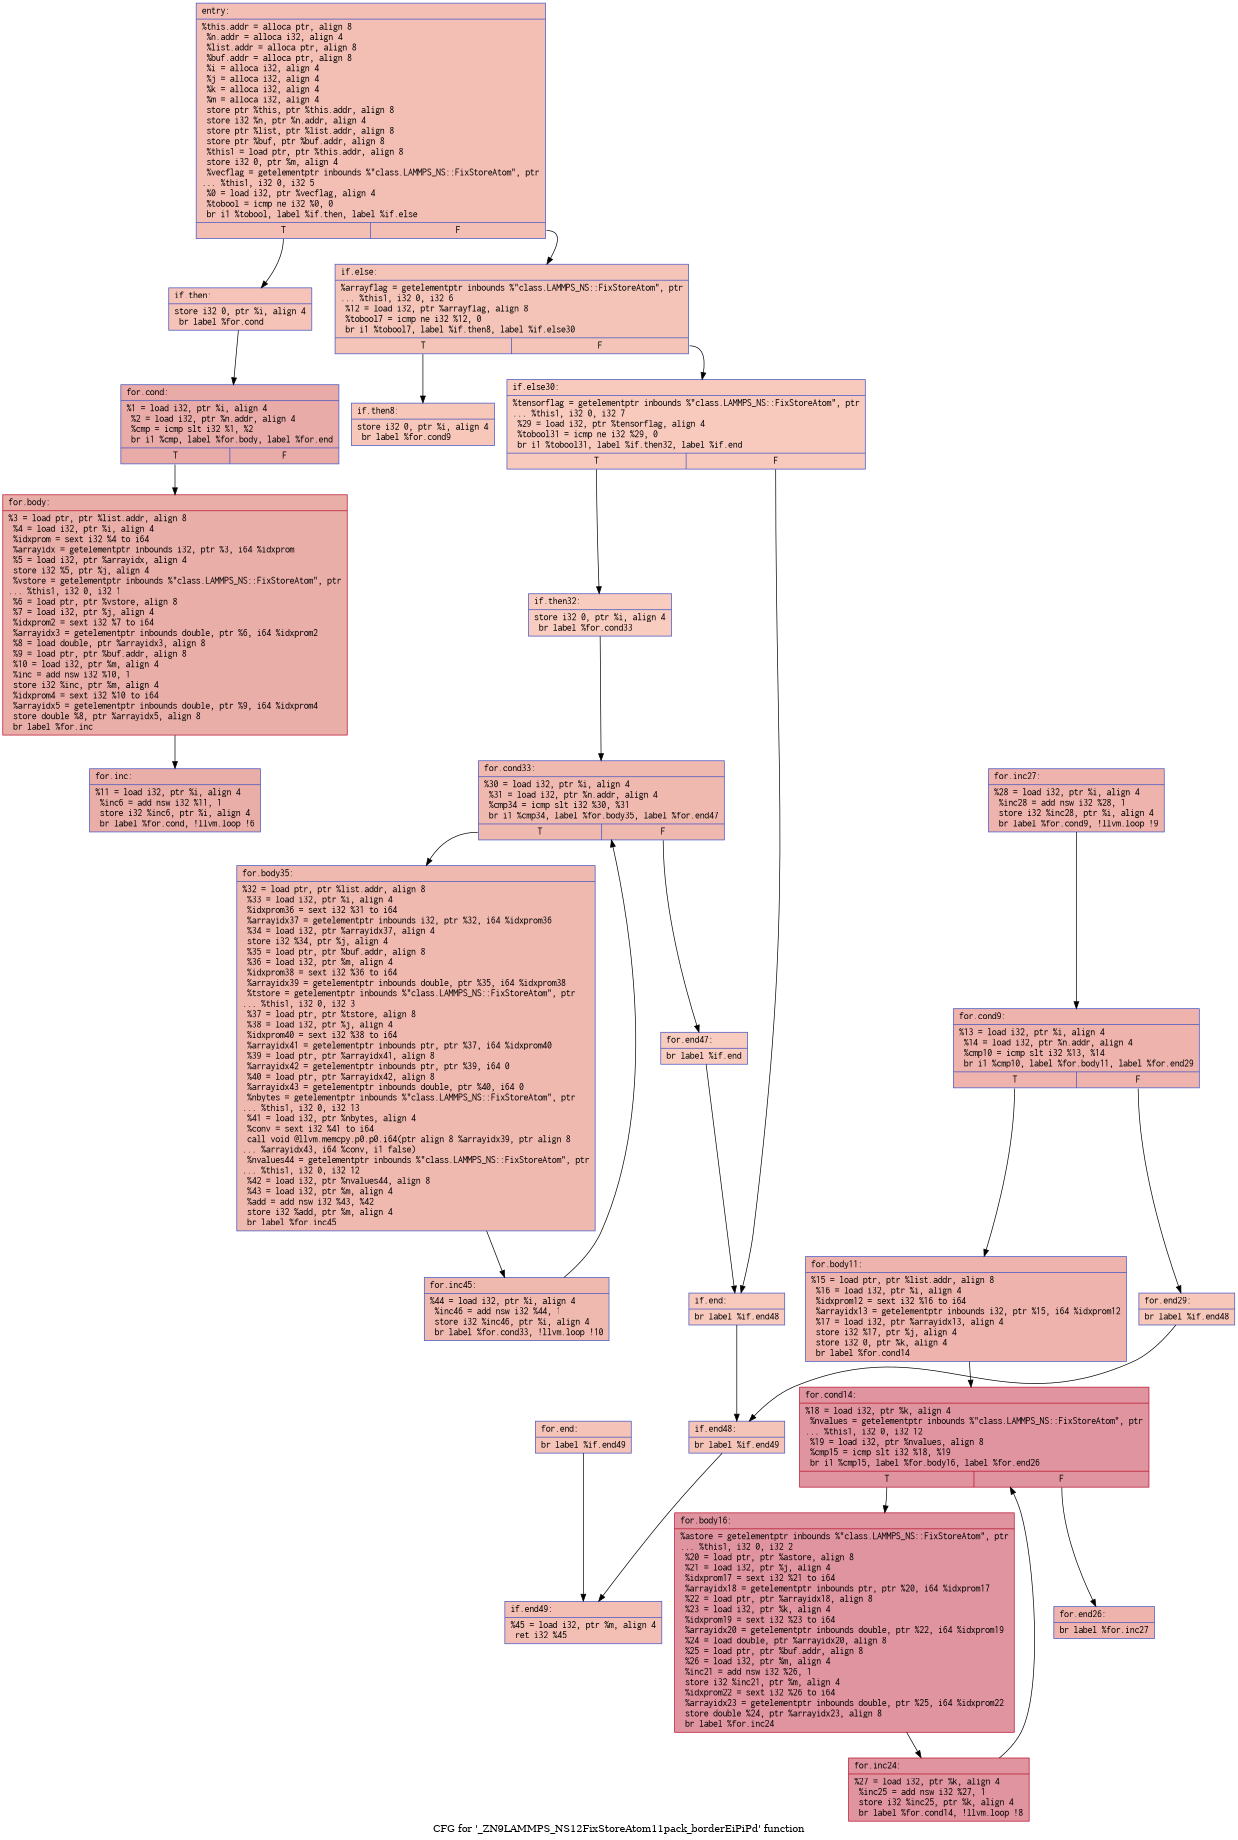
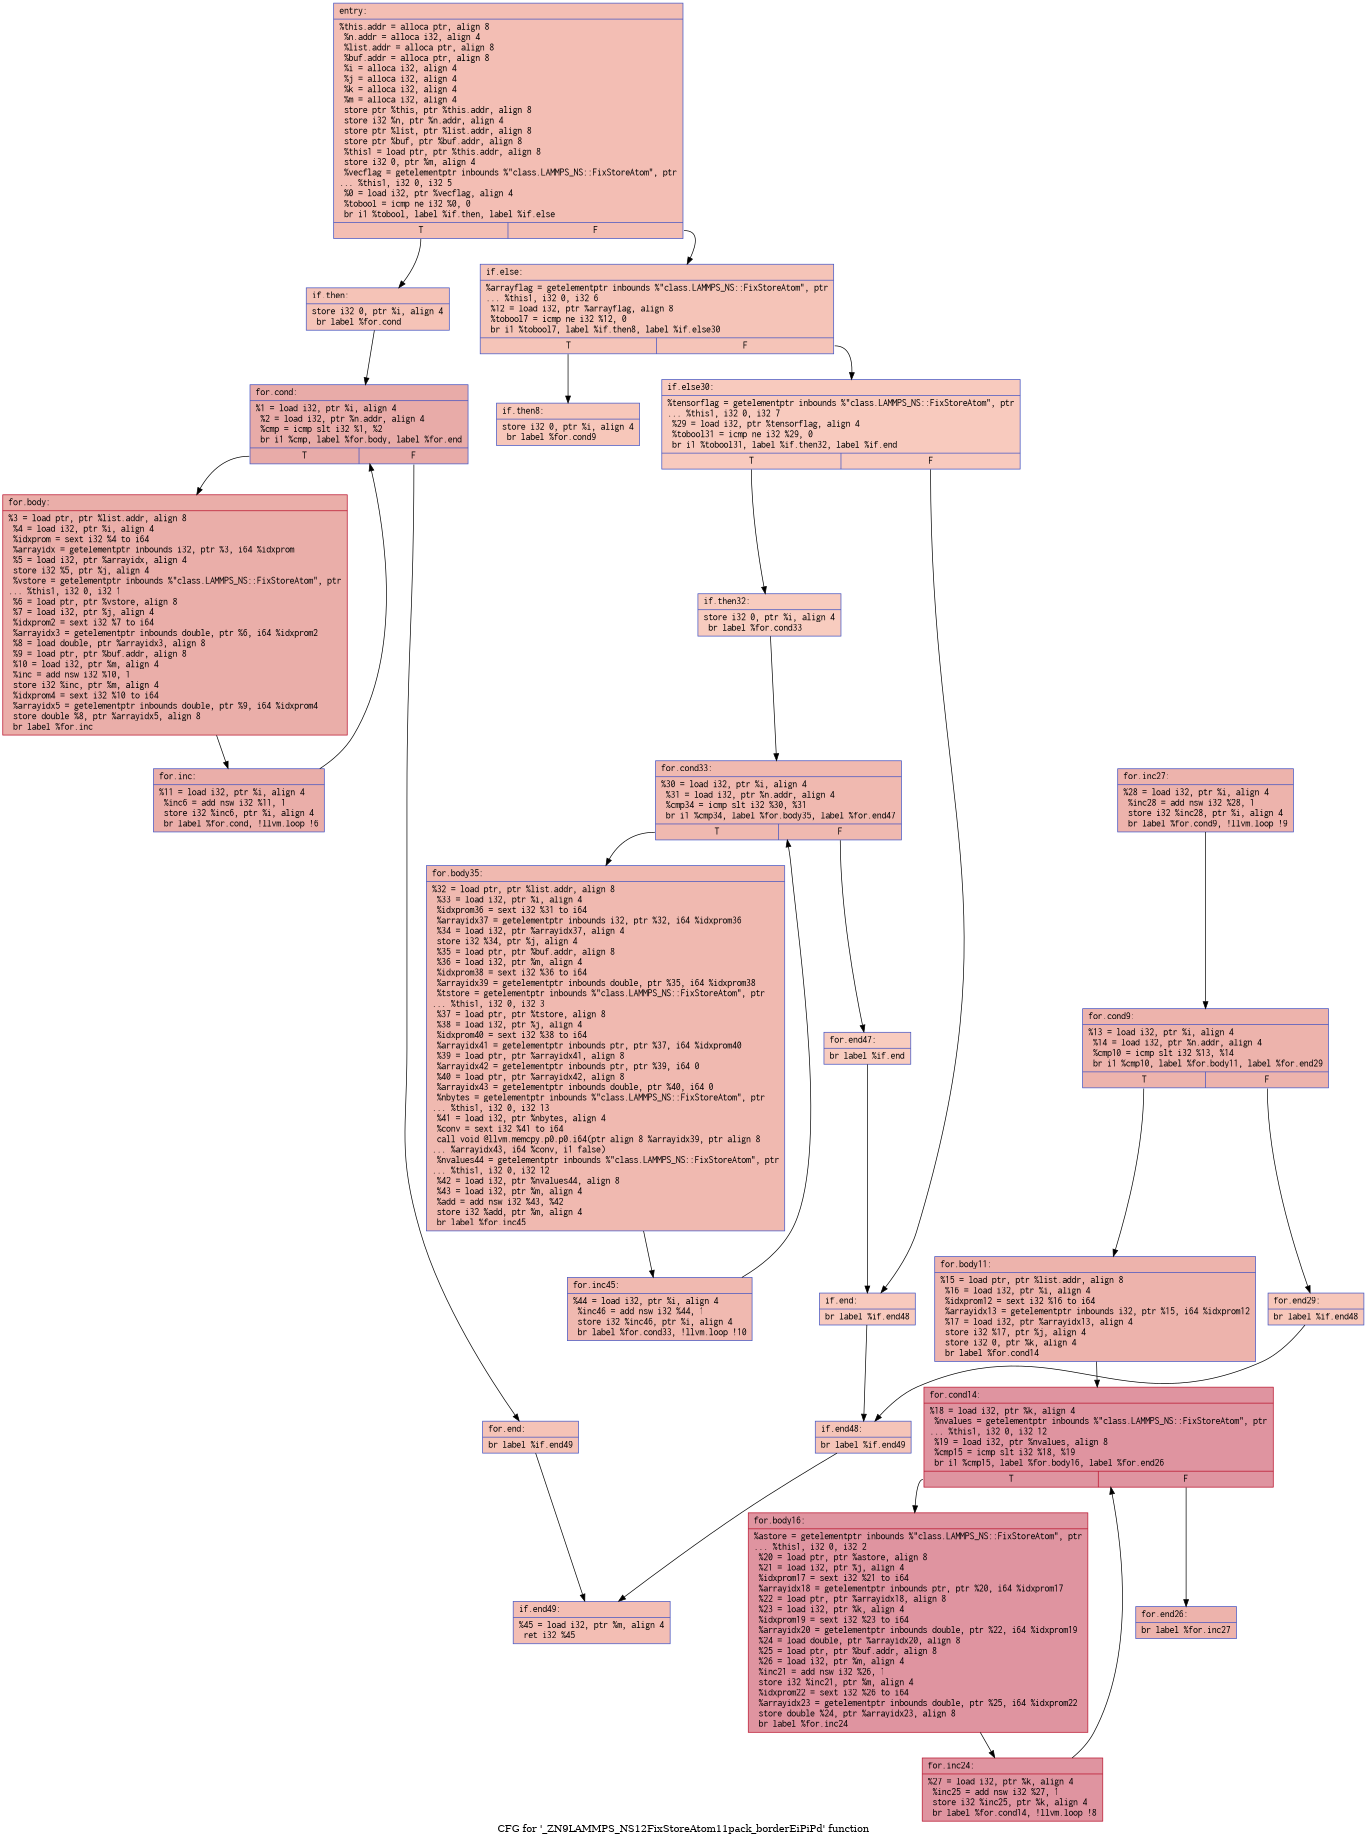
none -> (385, 629)
none -> (407, 953)
